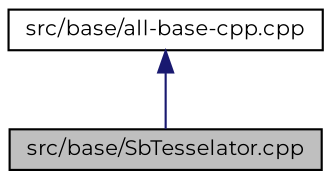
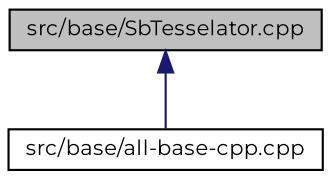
(166, 101) -> (166, 101)
